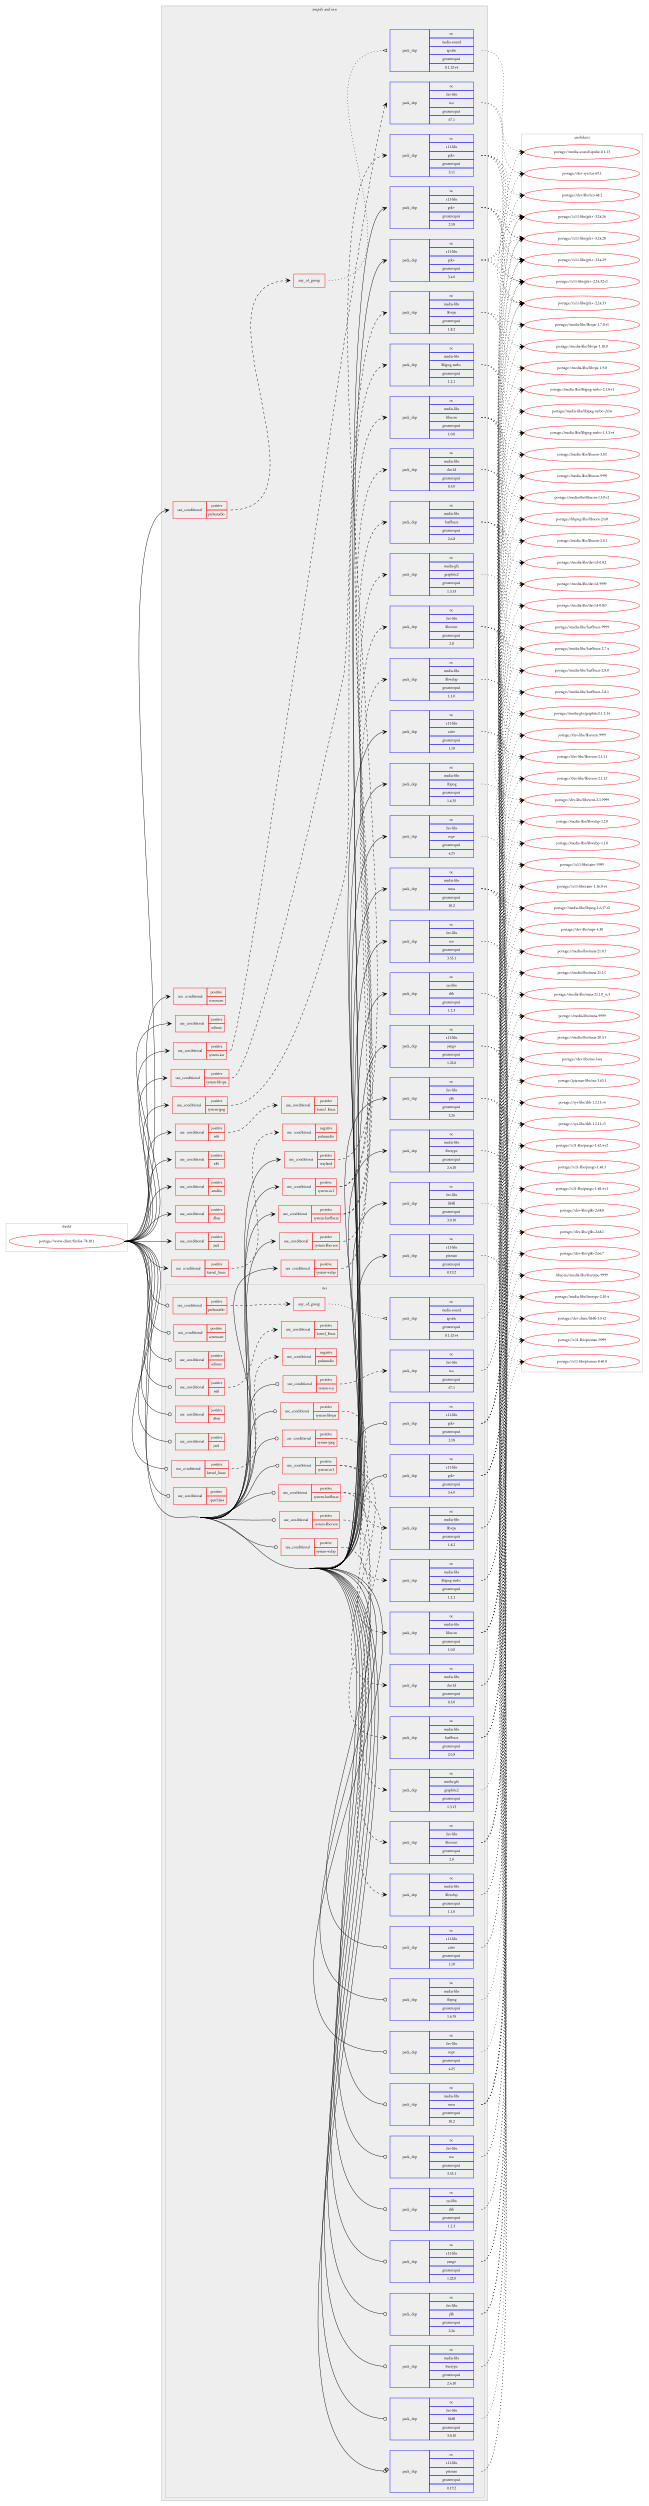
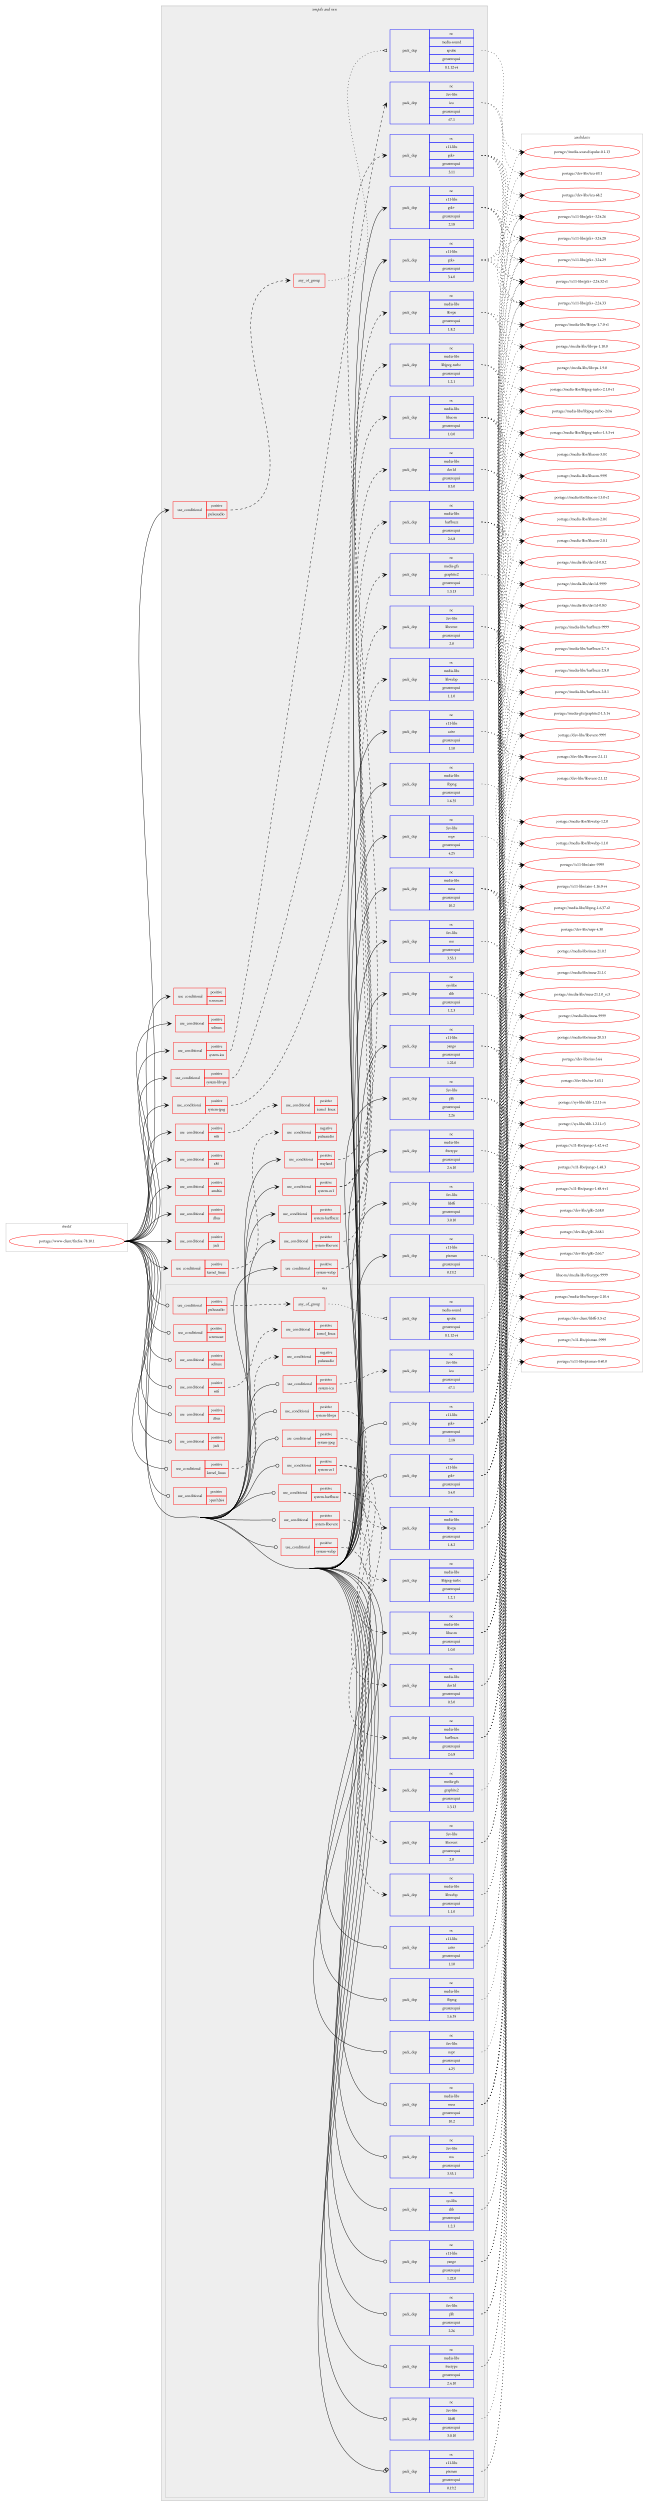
(582, 174) -> (582, 174)
(582, 519) -> (582, 519)
(582, 800) -> none
(582, 1081) -> (582, 1081)
